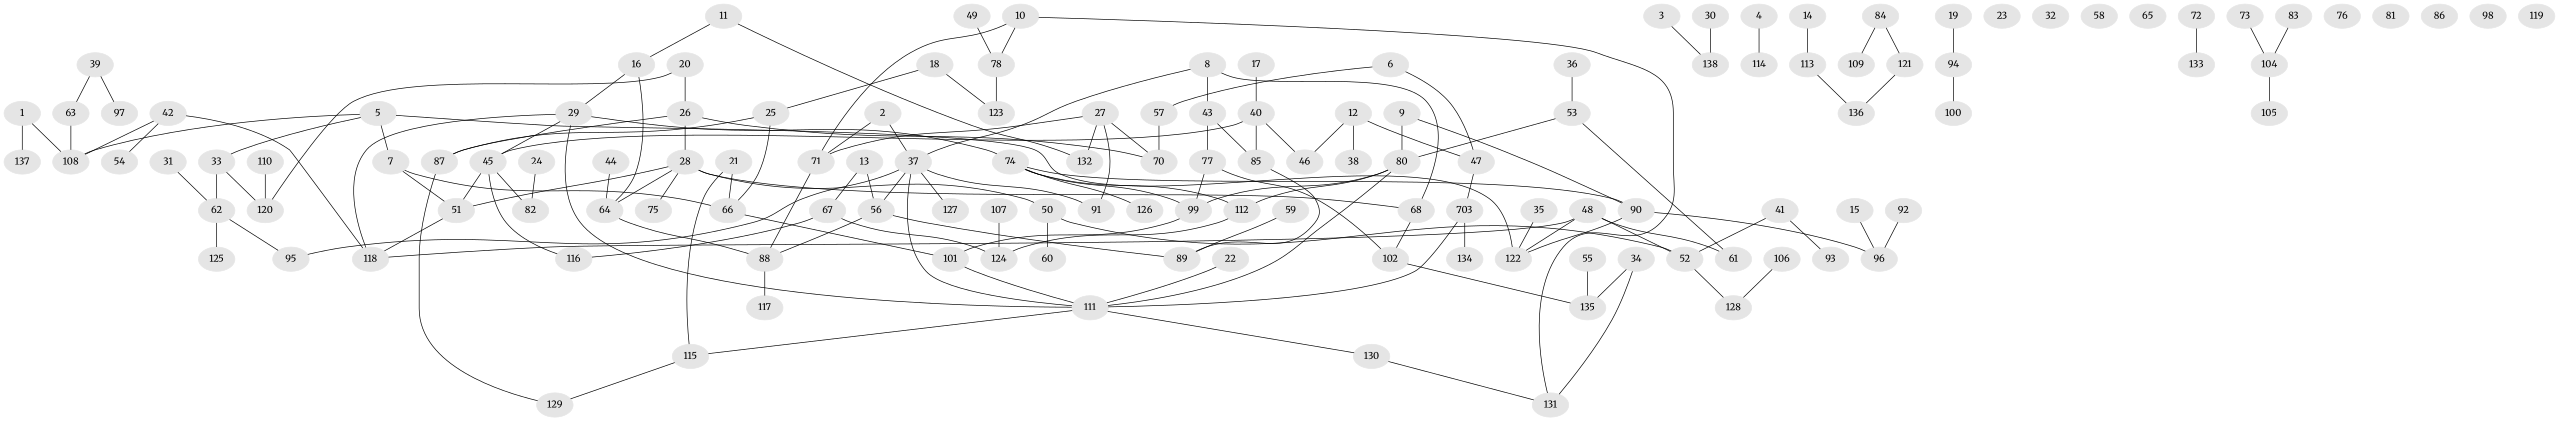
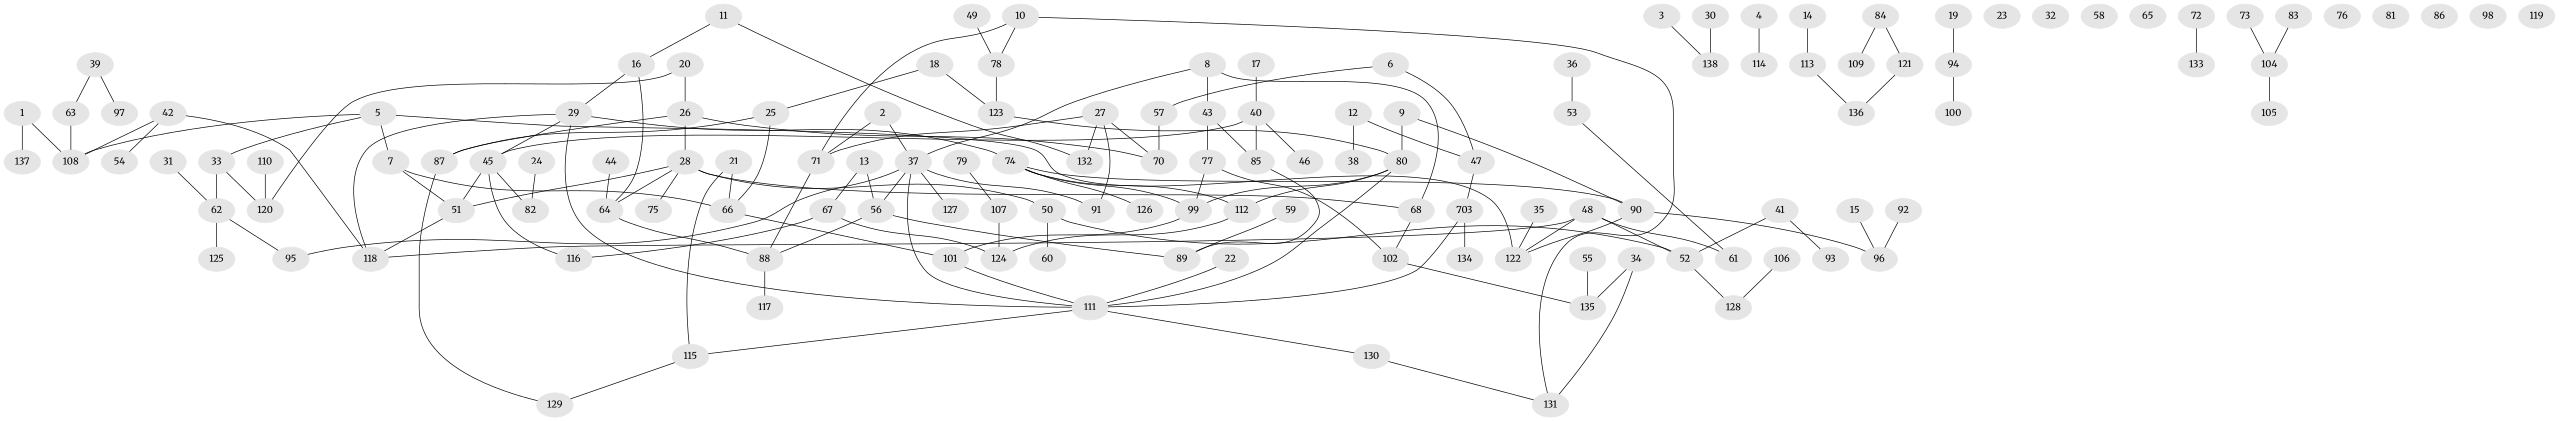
(1329, 138) -> none
(1487, 138) -> (1230, 130)
none -> (962, 162)
